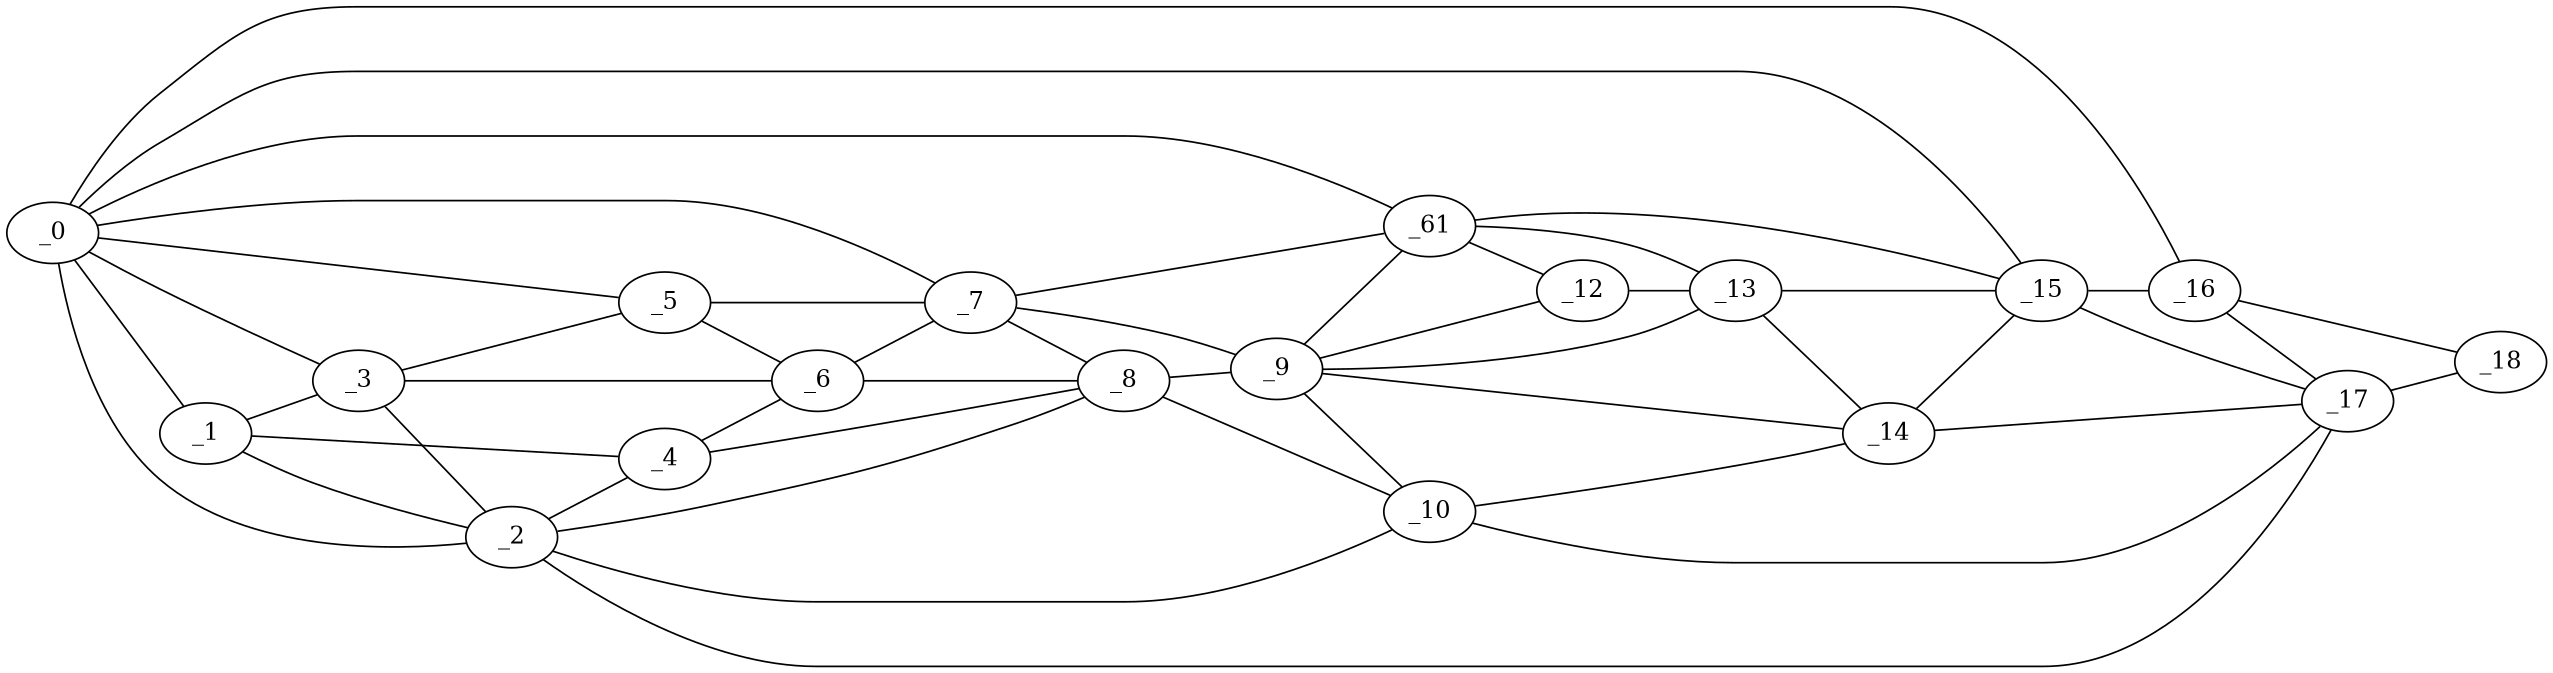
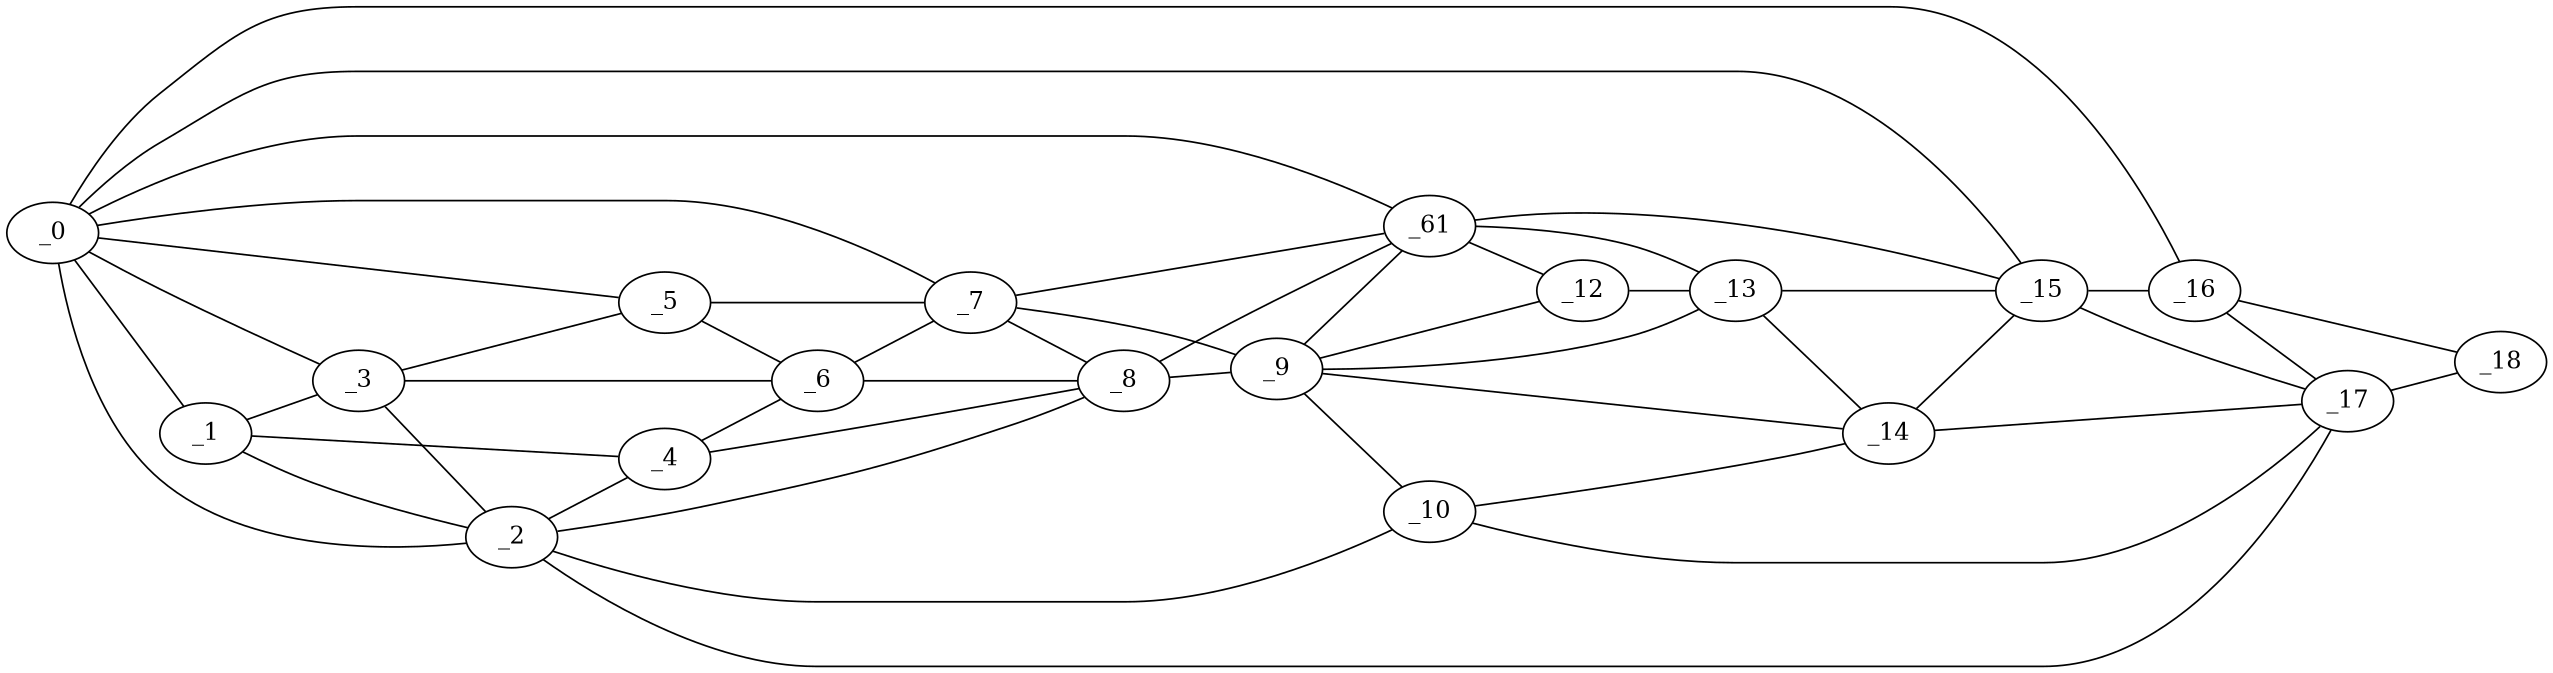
(1277, 446) -> (1275, 301)
